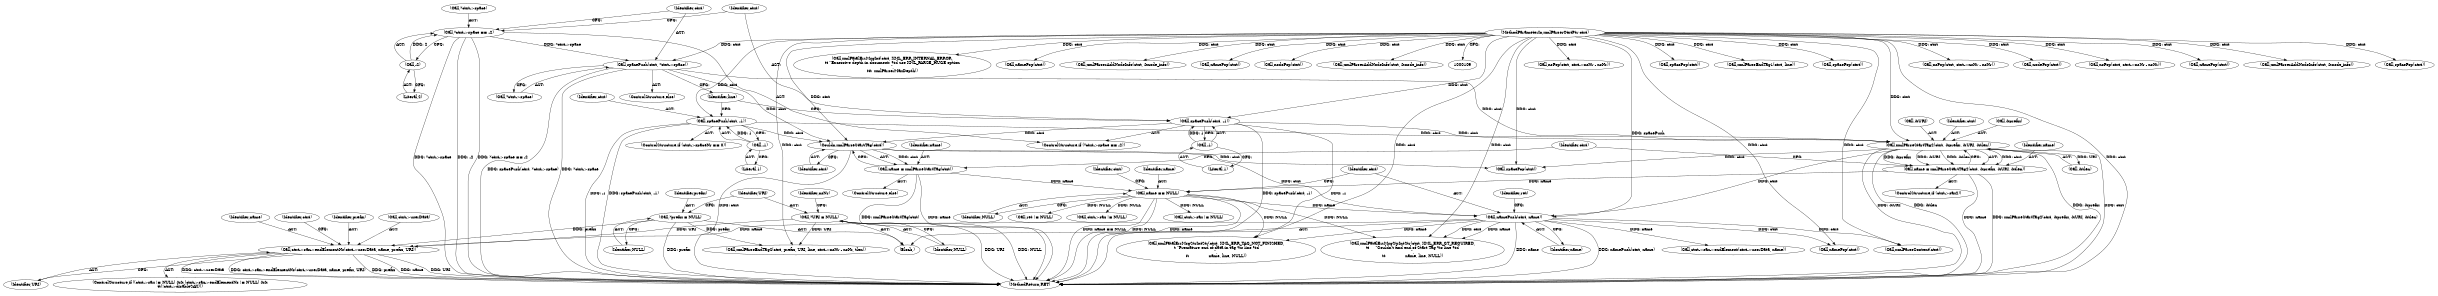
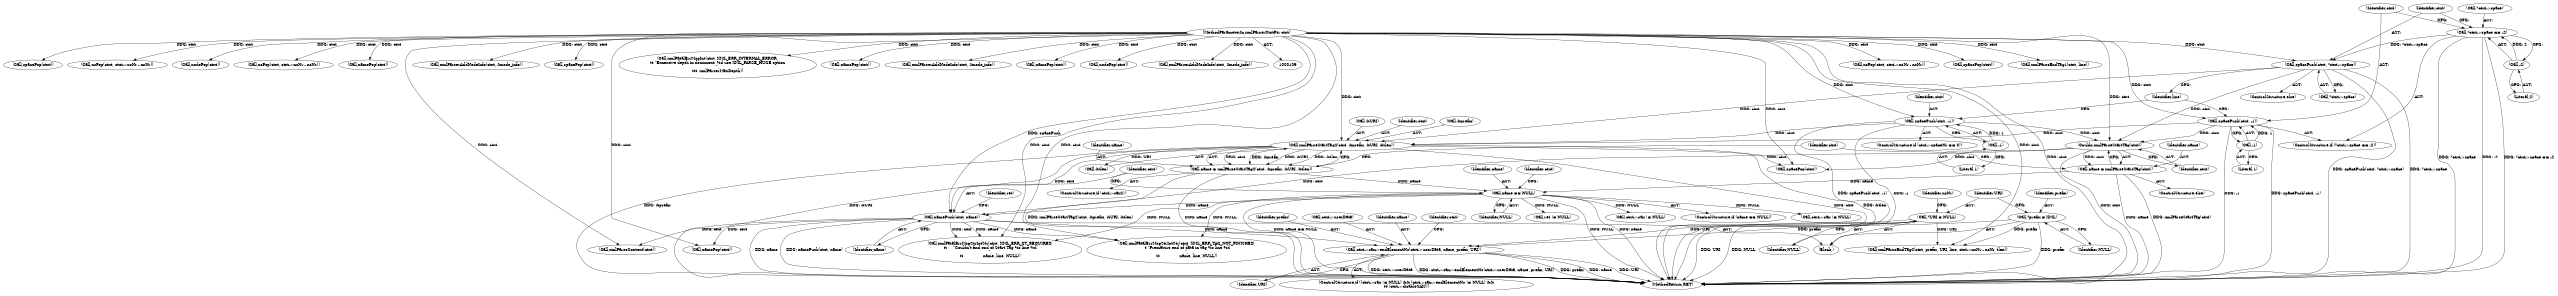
(1475, 45) -> (1269, 45)
(680, 218) -> (2037, 218)
none -> (1733, 218)
(1733, 250) -> none
